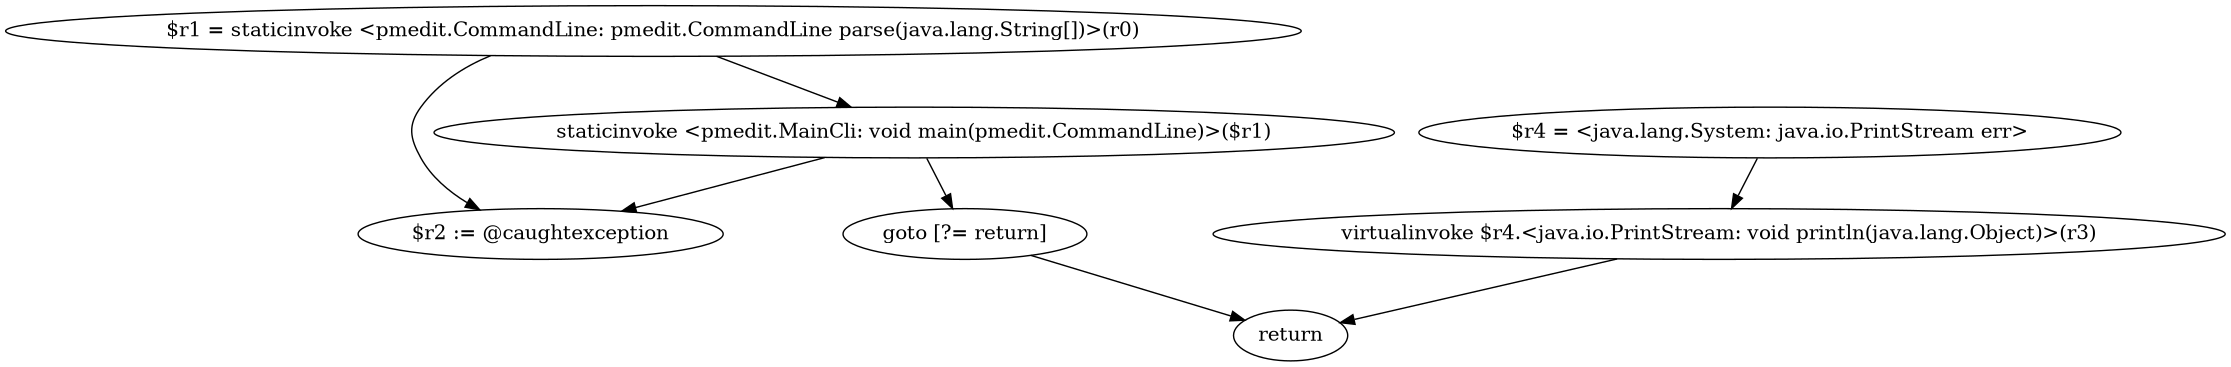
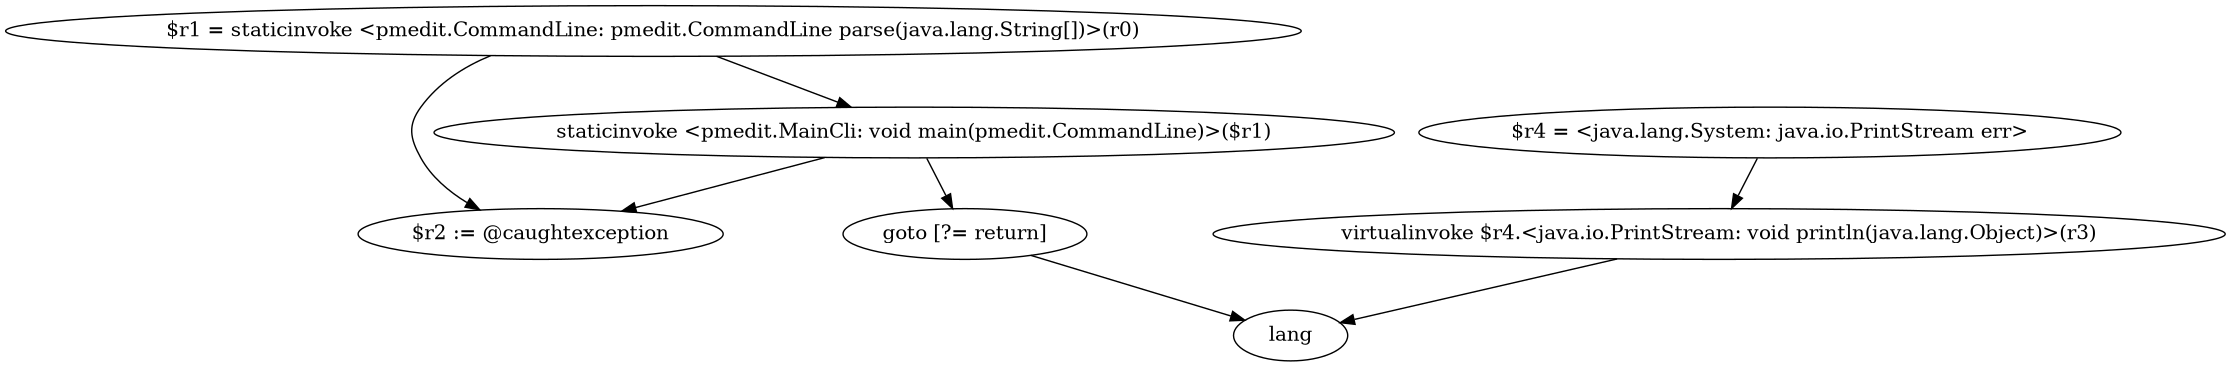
(1291, 336) -> (1291, 336)
